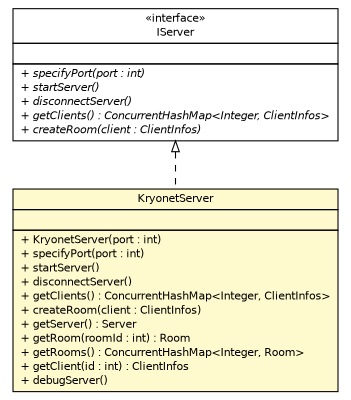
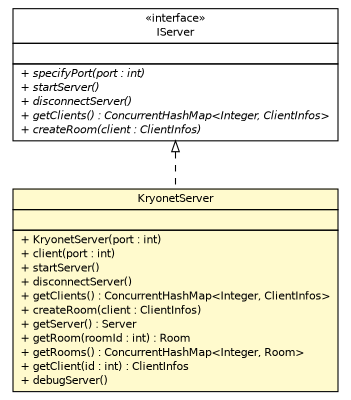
(83, 254) -> (68, 254)
